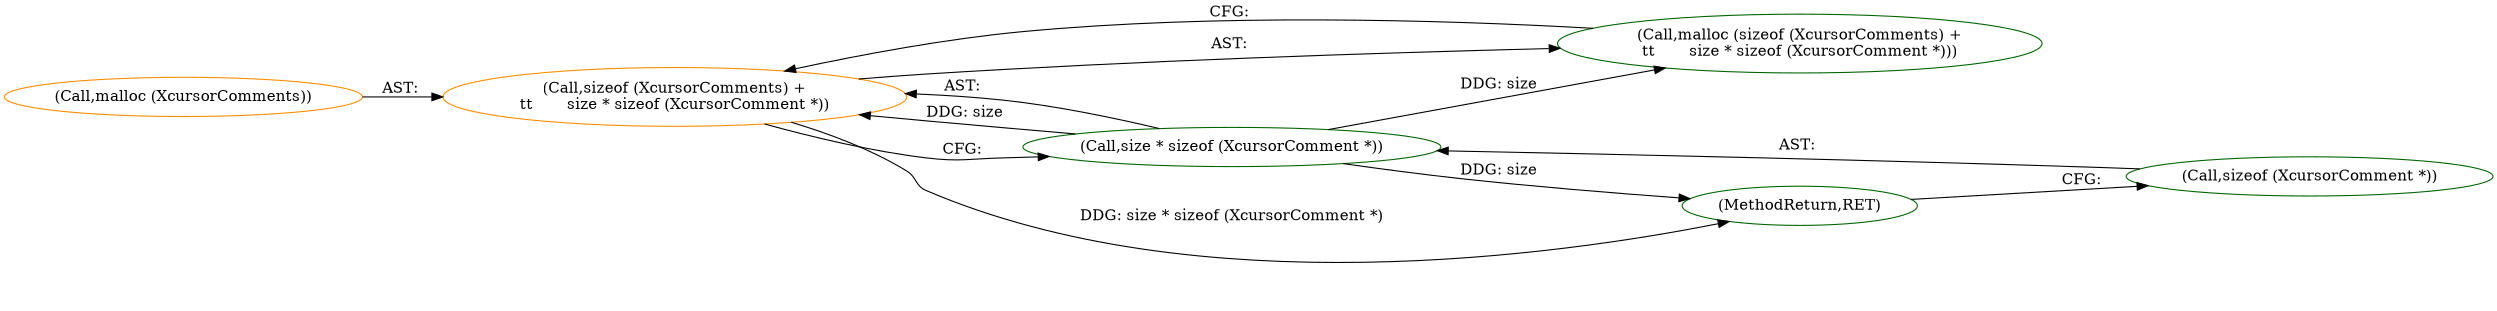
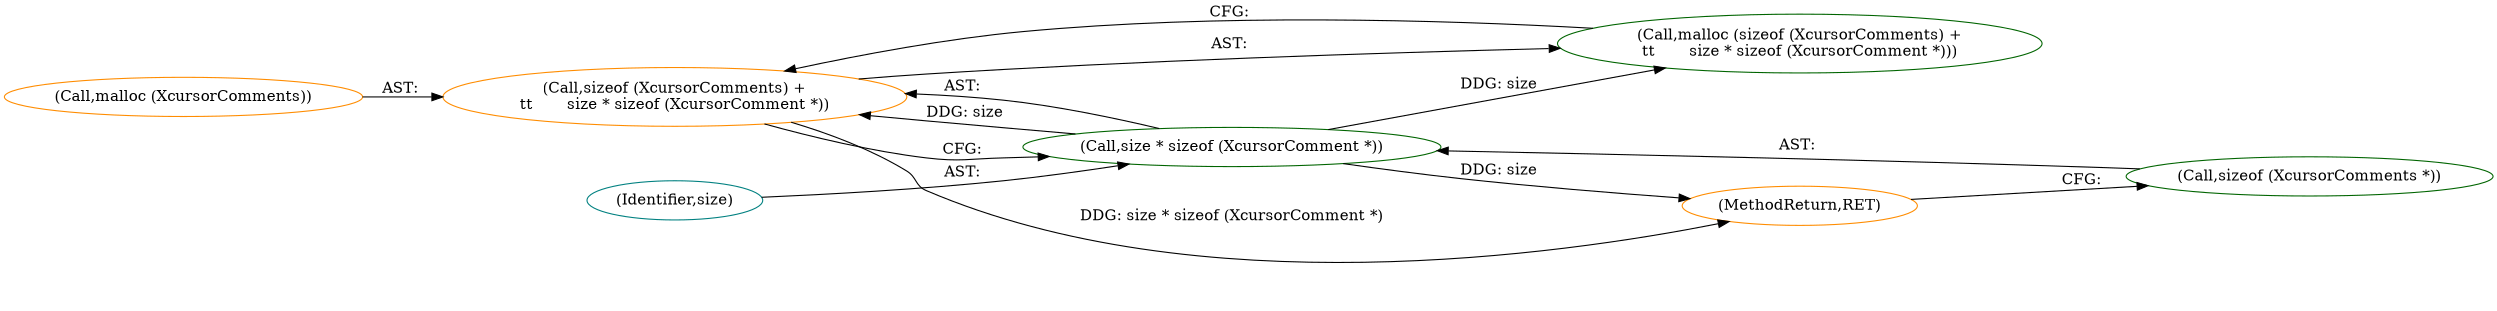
(2310, 176) -> (2310, 176)
none -> (675, 200)
(1800, 206) -> (1800, 206)
